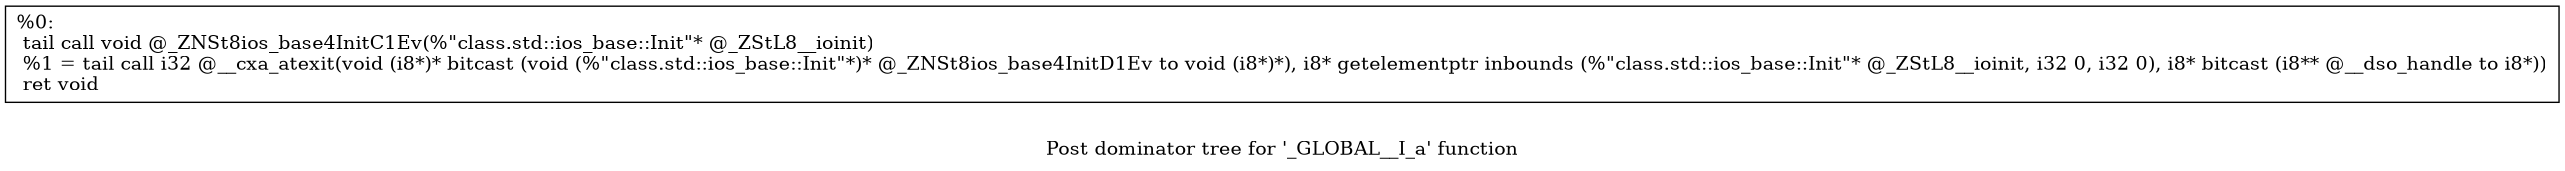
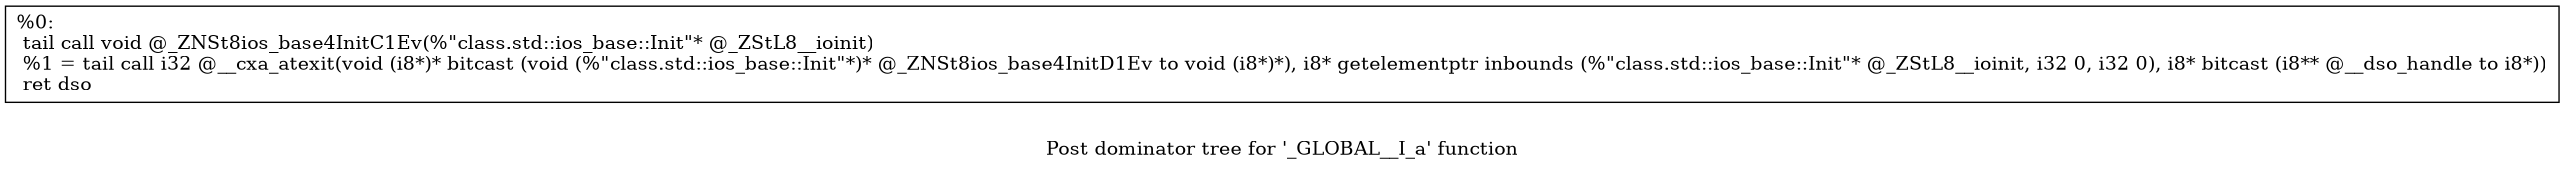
(58, 84) -> (54, 84)
